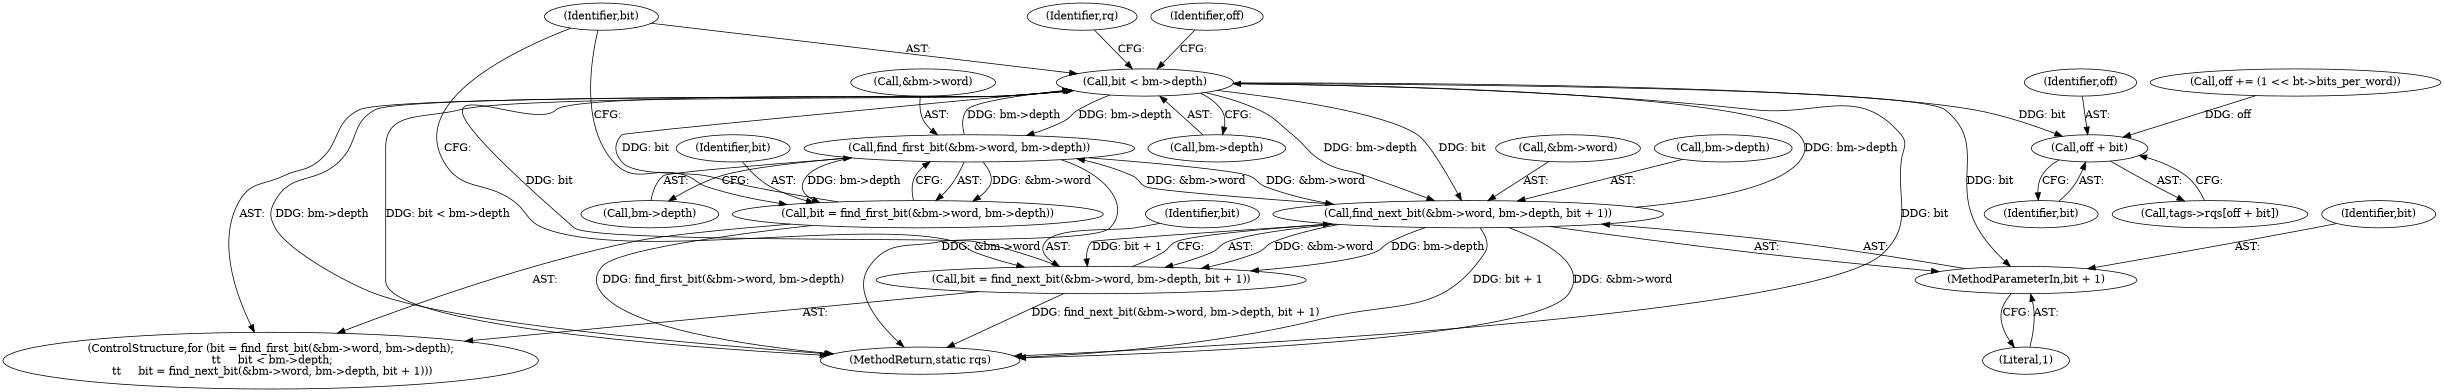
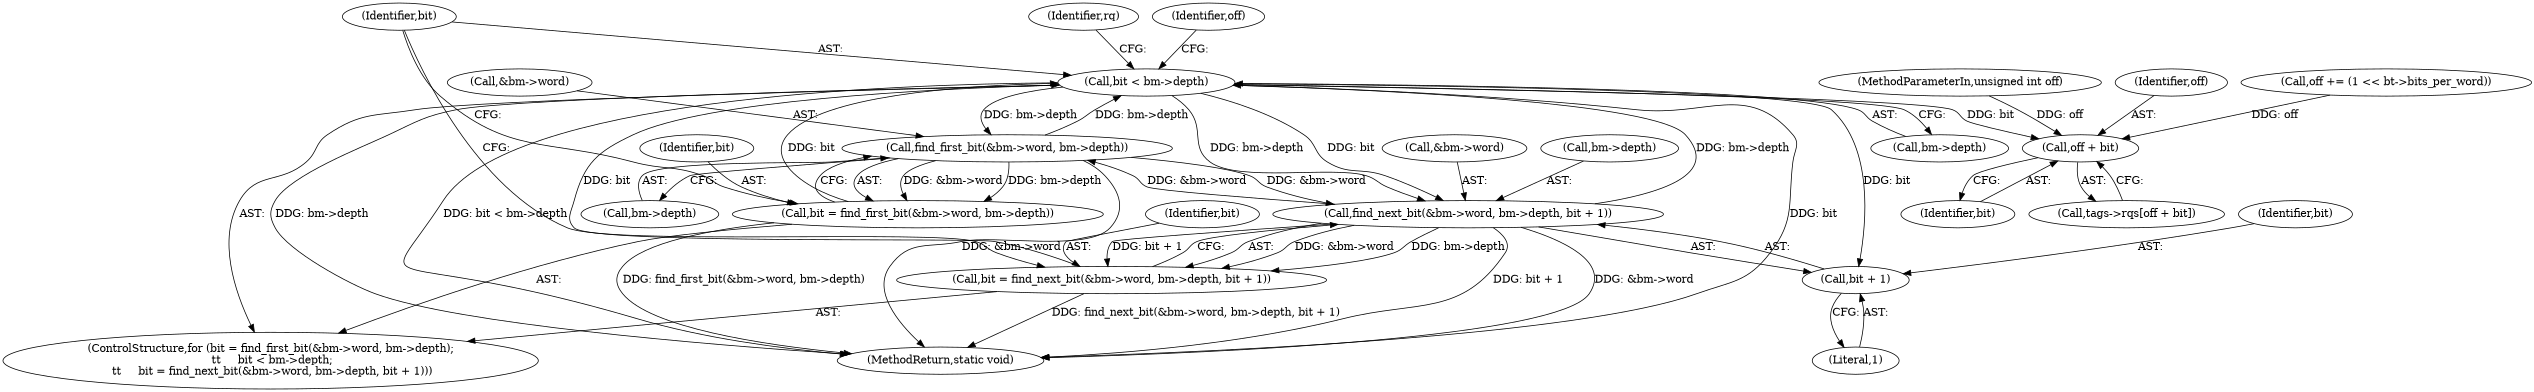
none -> (1960, 83)
(2026, 280) -> (1856, 280)
(920, 361) -> (941, 361)
